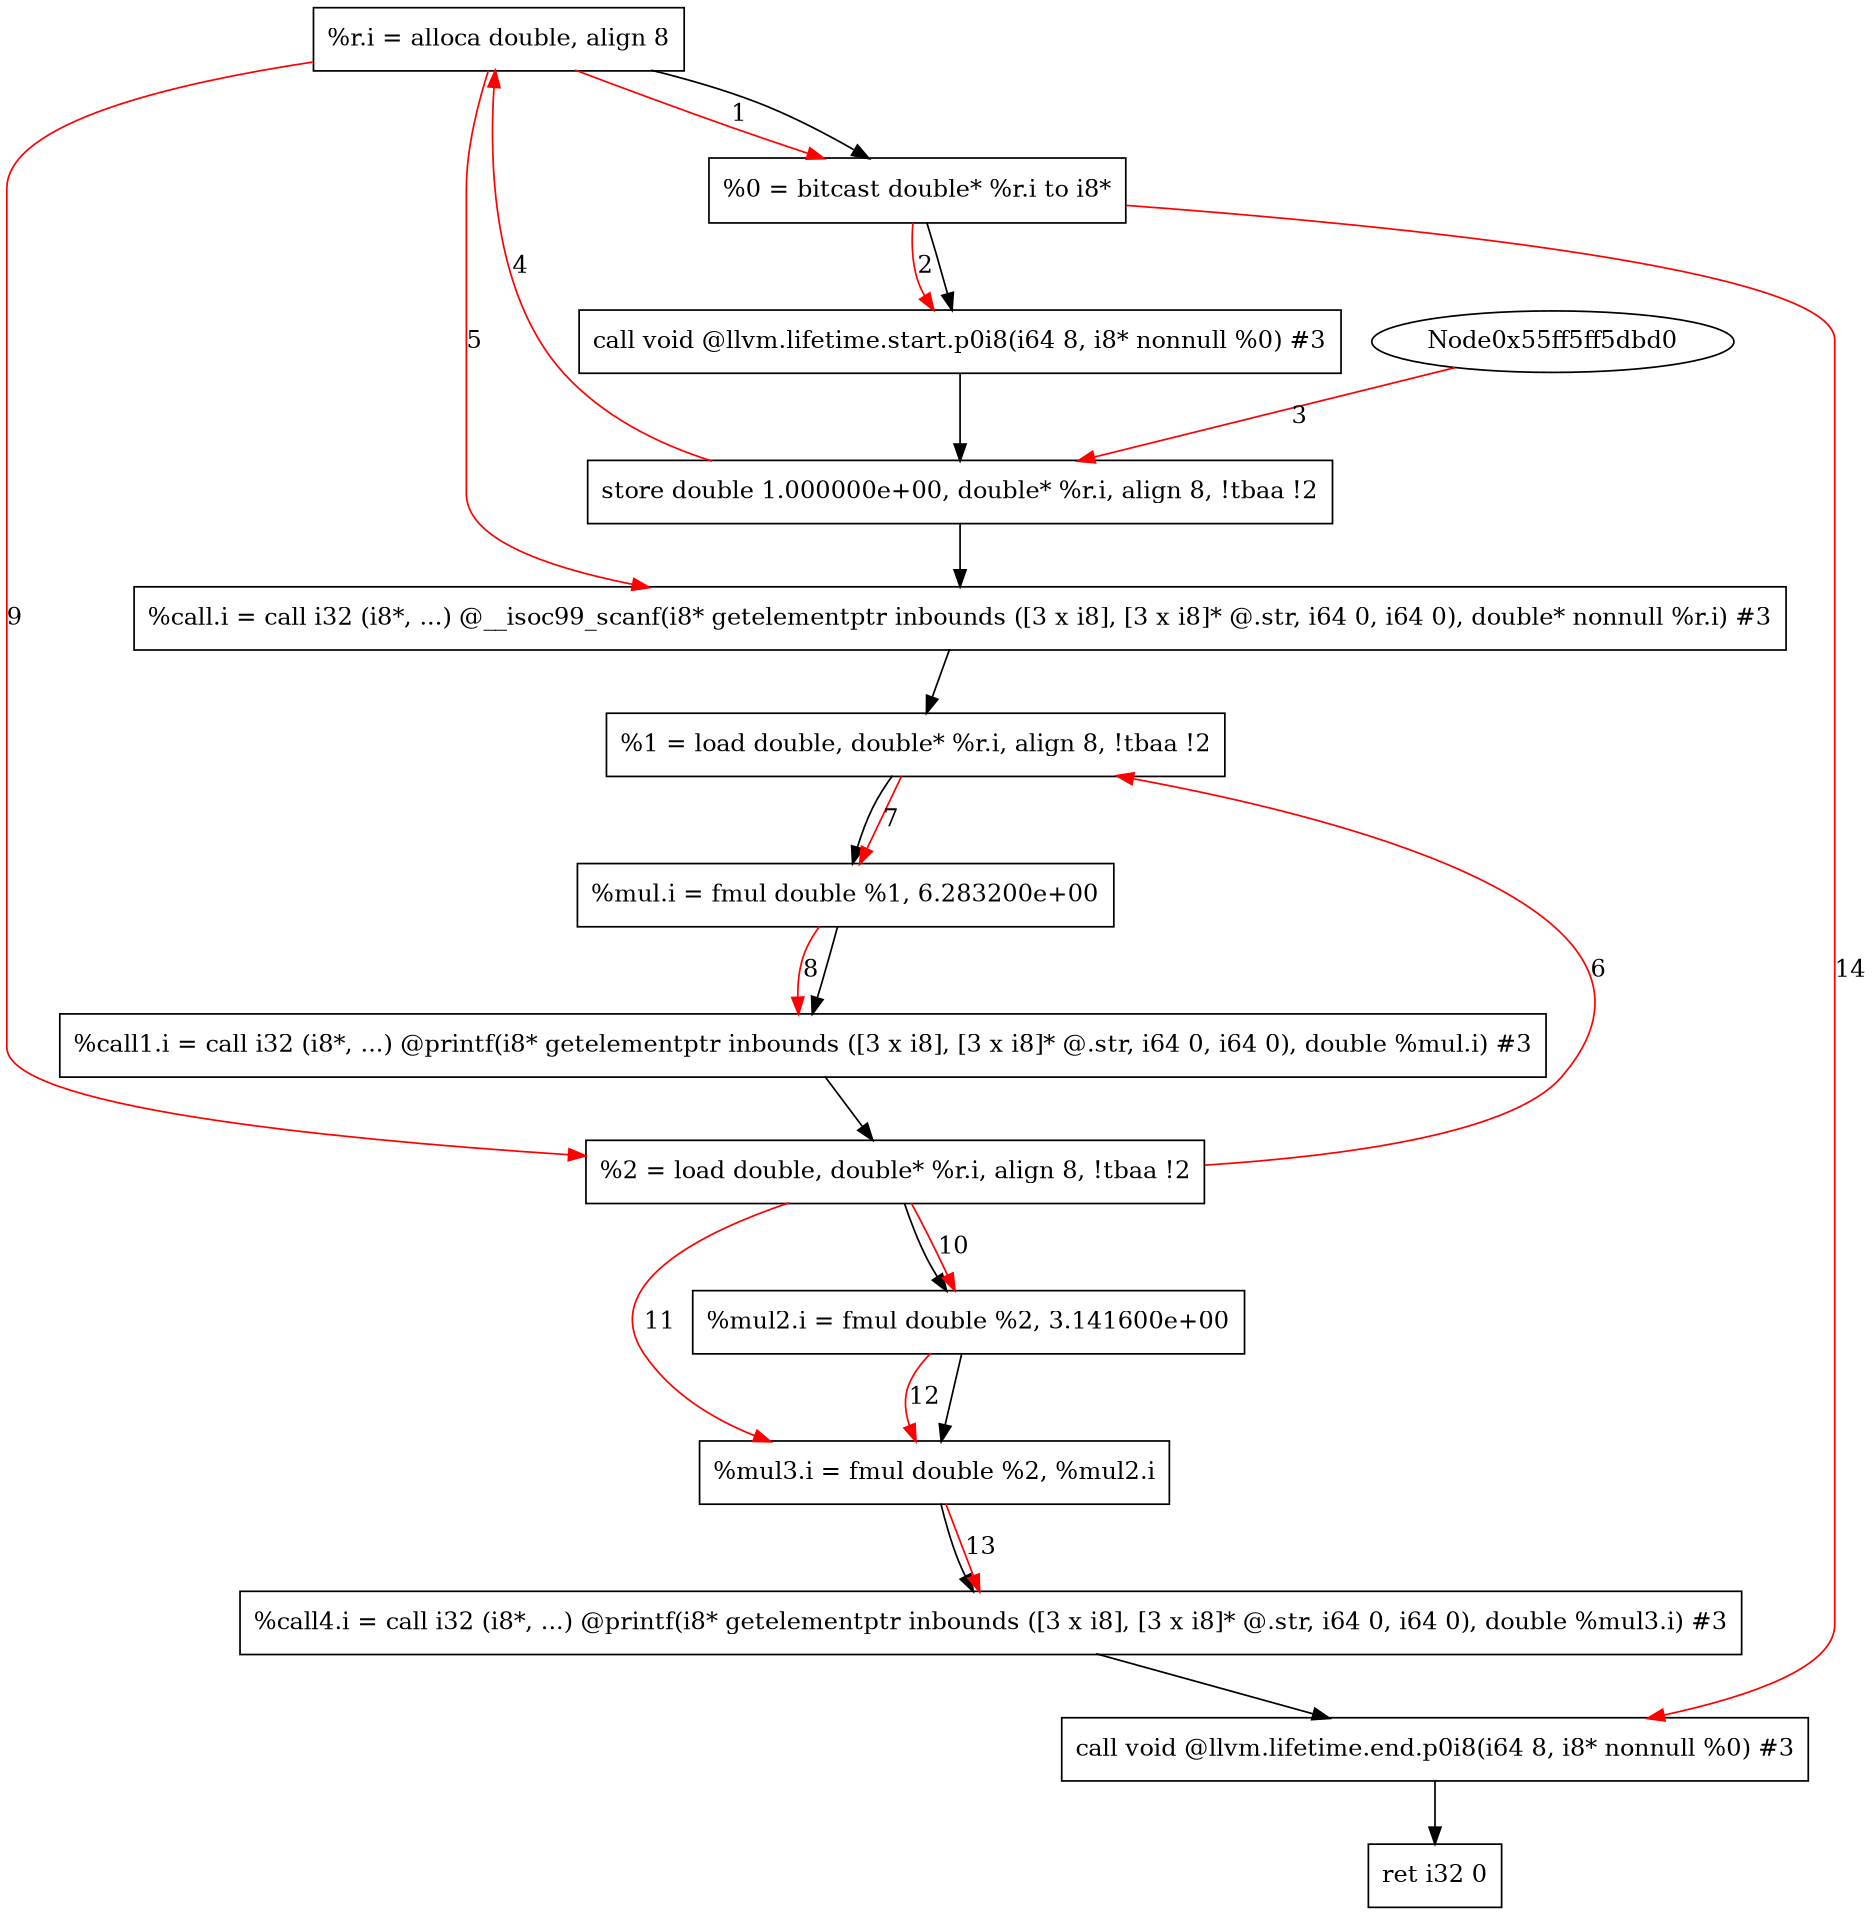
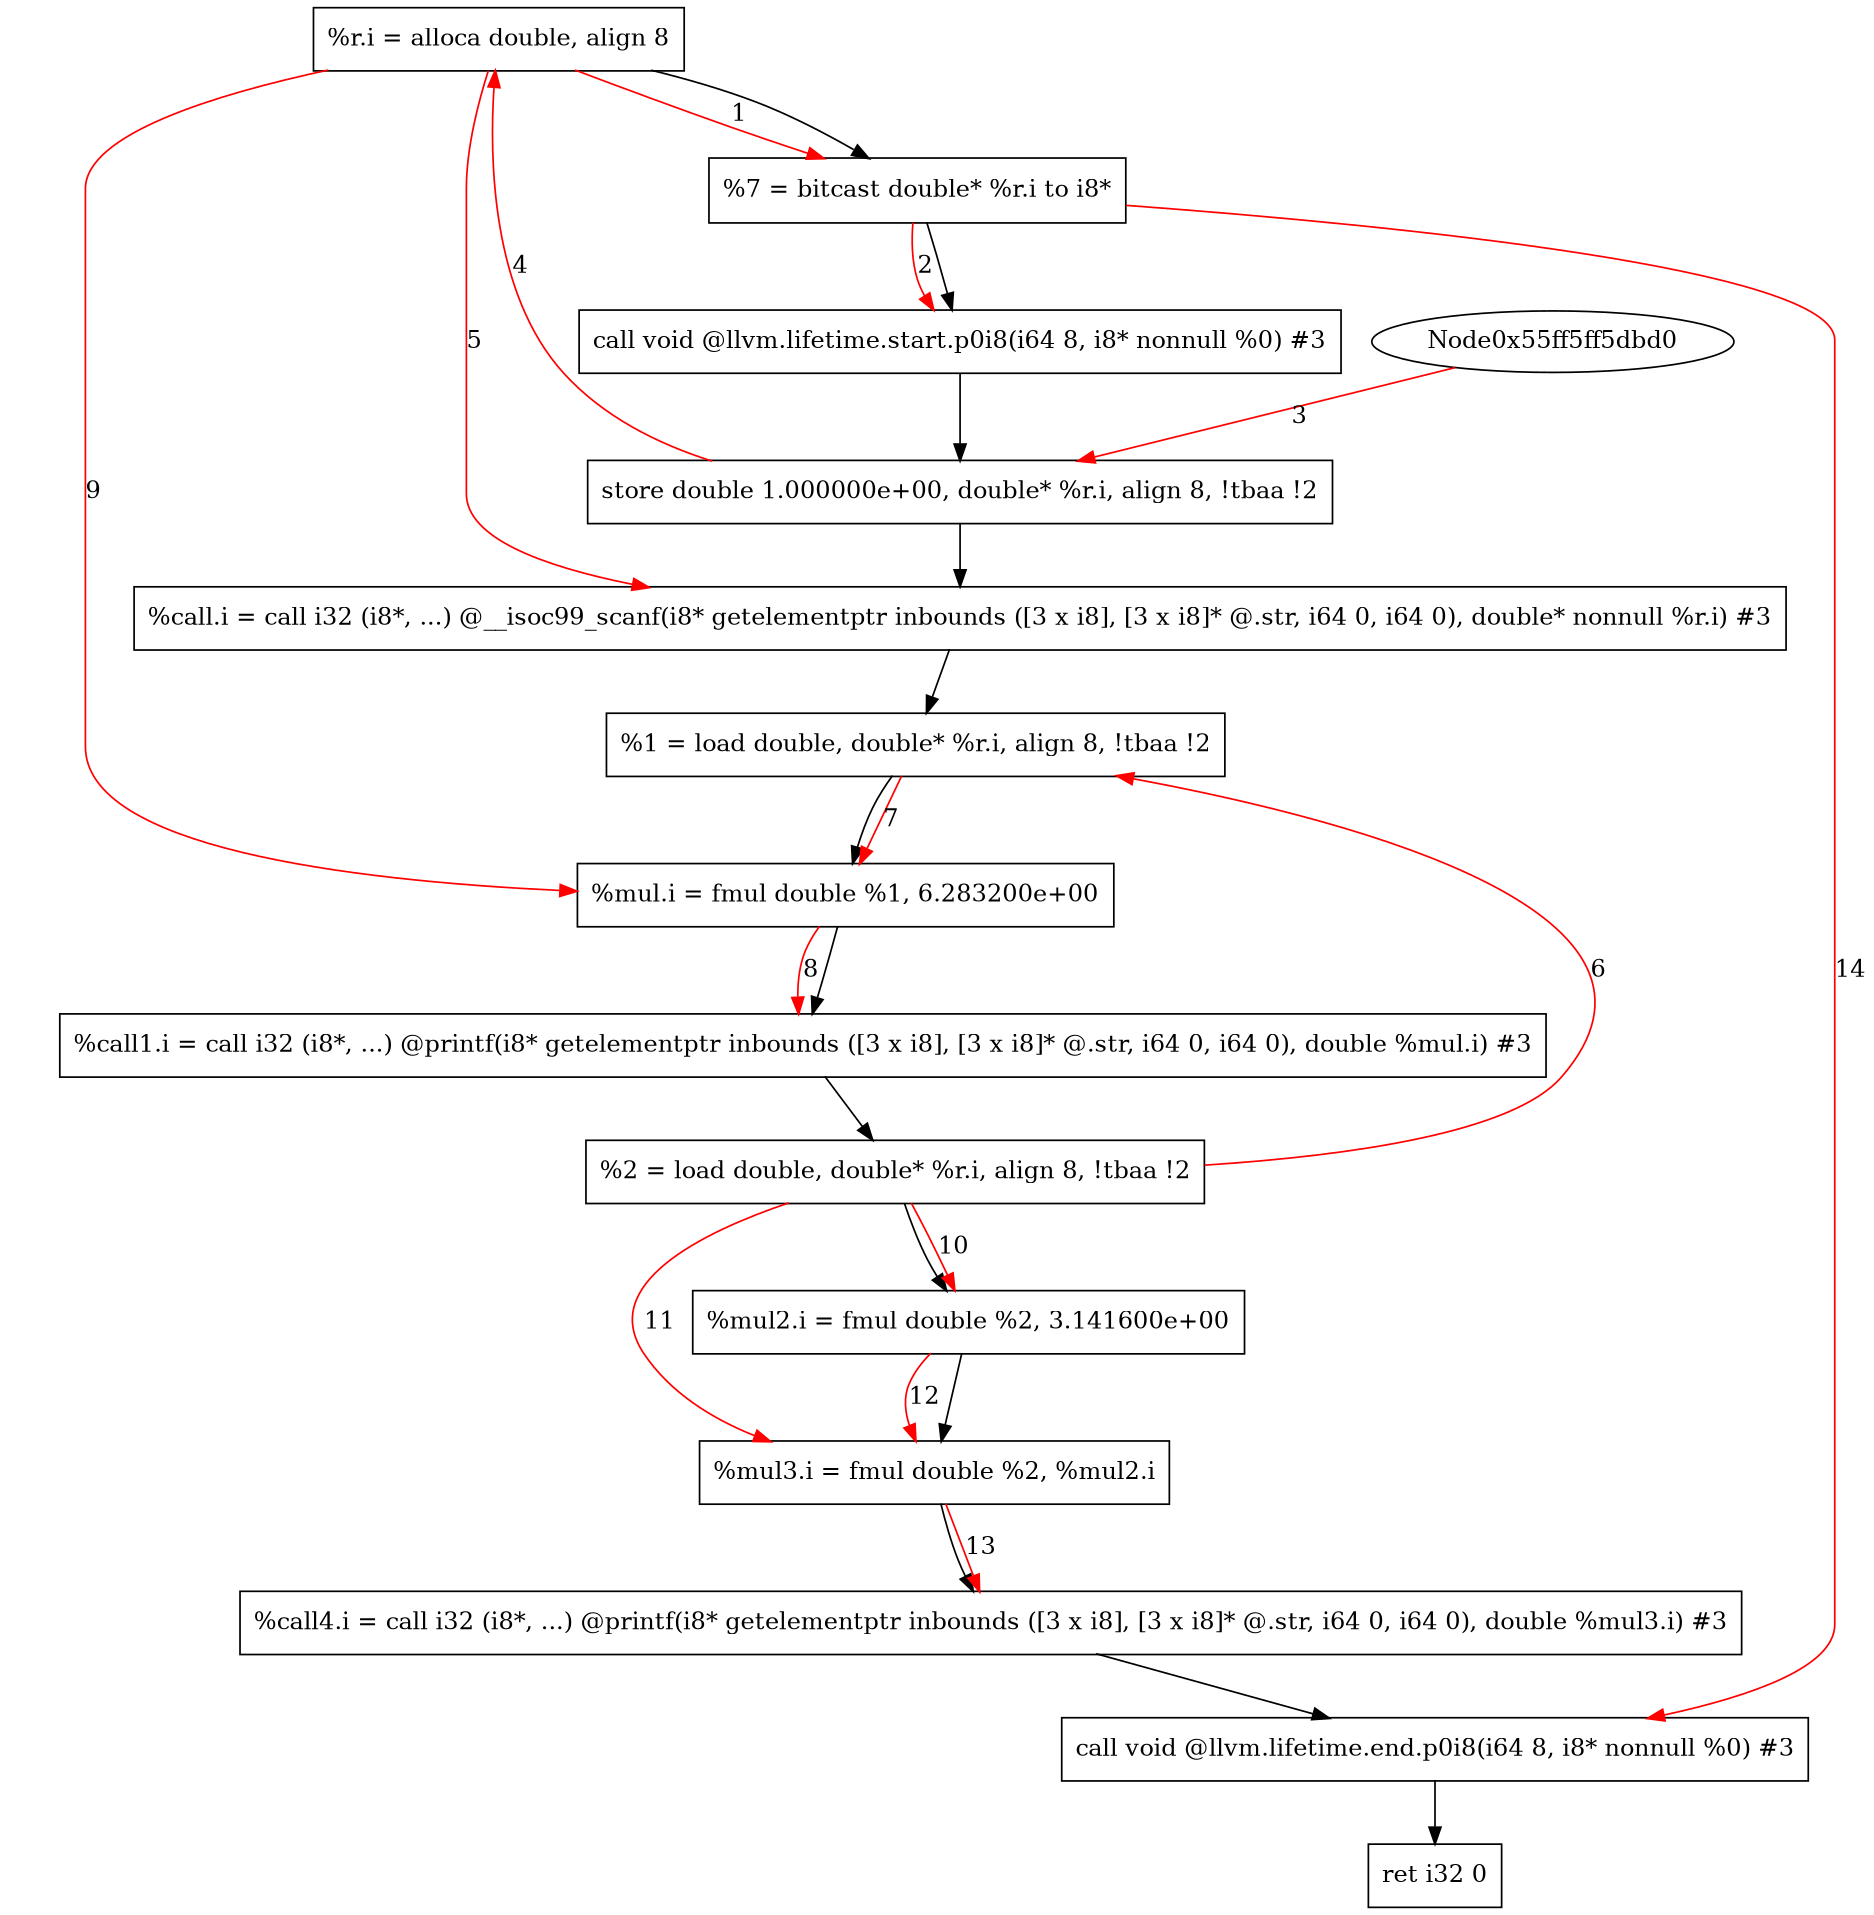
(917, 190) -> (917, 190)
(7, 736) -> (85, 587)
